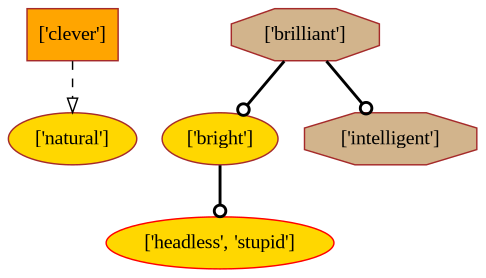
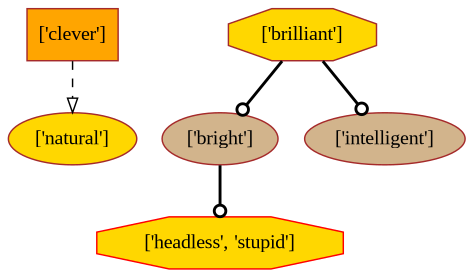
(305, 35) -> (302, 35)
(220, 139) -> (220, 139)
(391, 139) -> (385, 139)
(220, 243) -> (220, 243)
